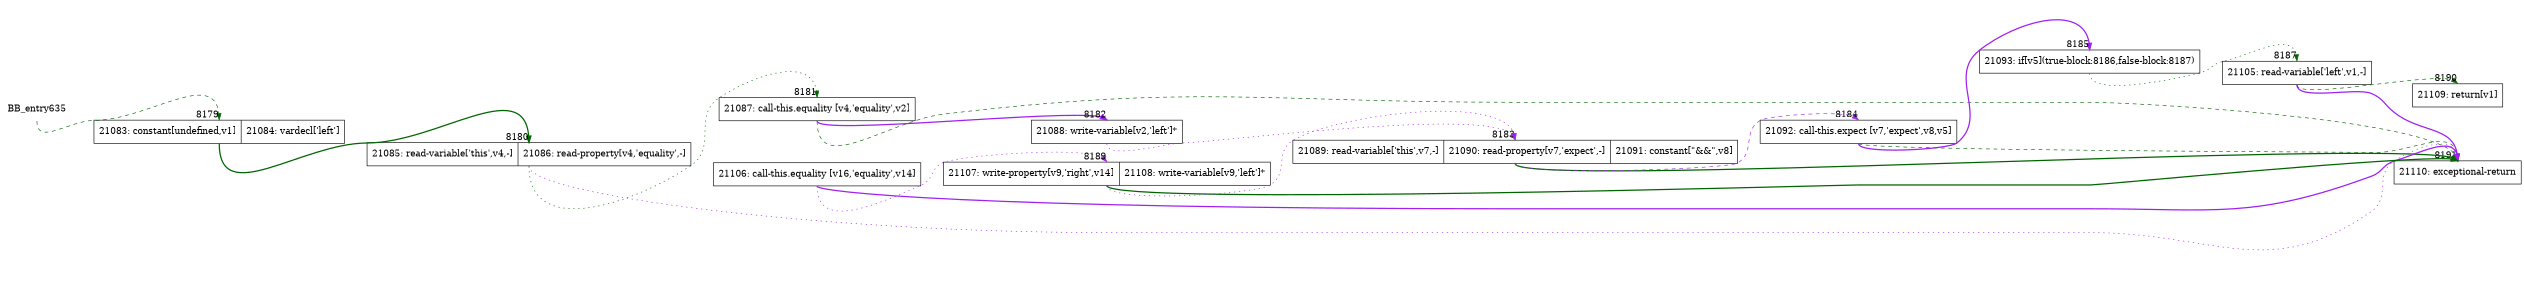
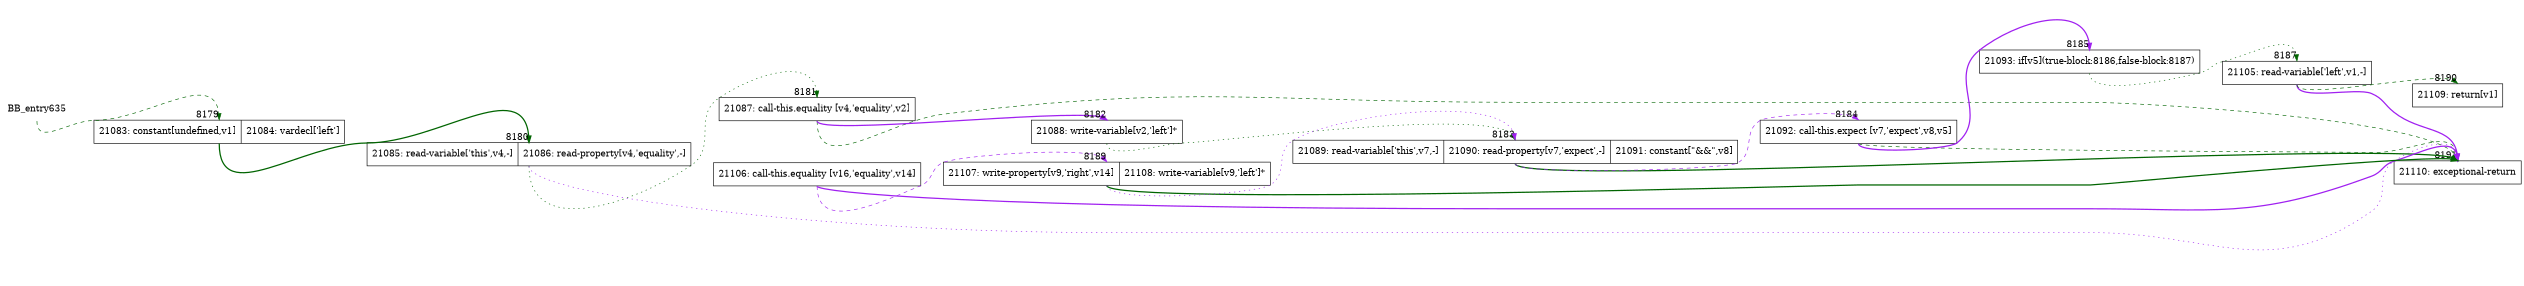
(1298, 133) -> (1298, 133)
(945, 162) -> (945, 162)
